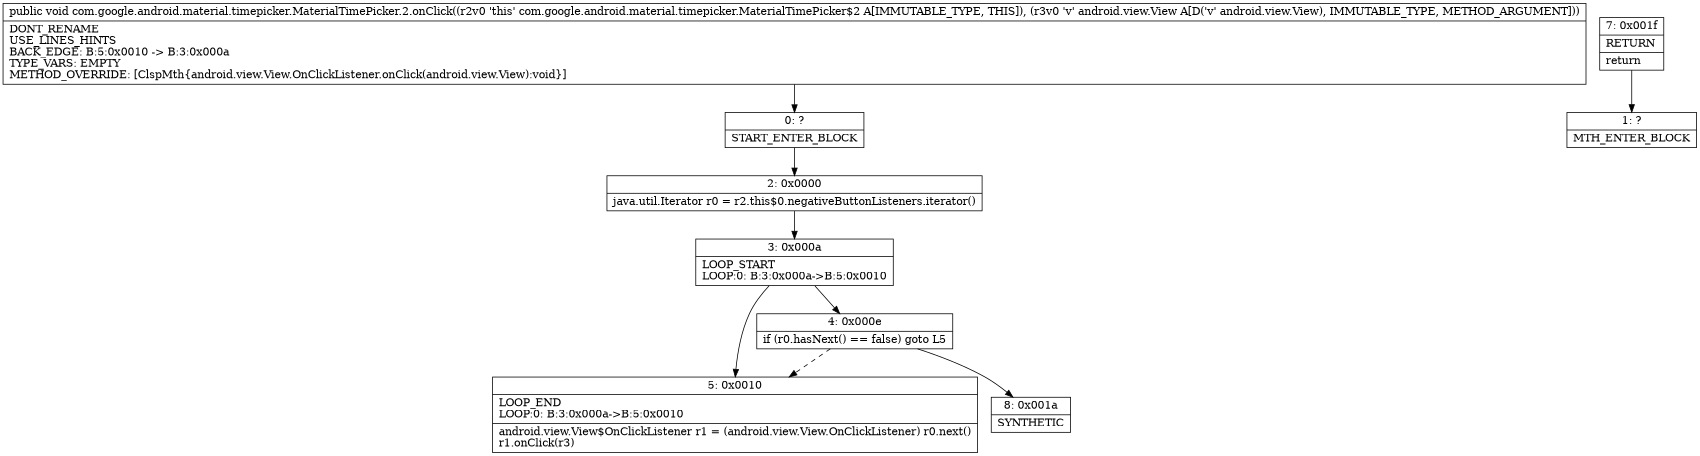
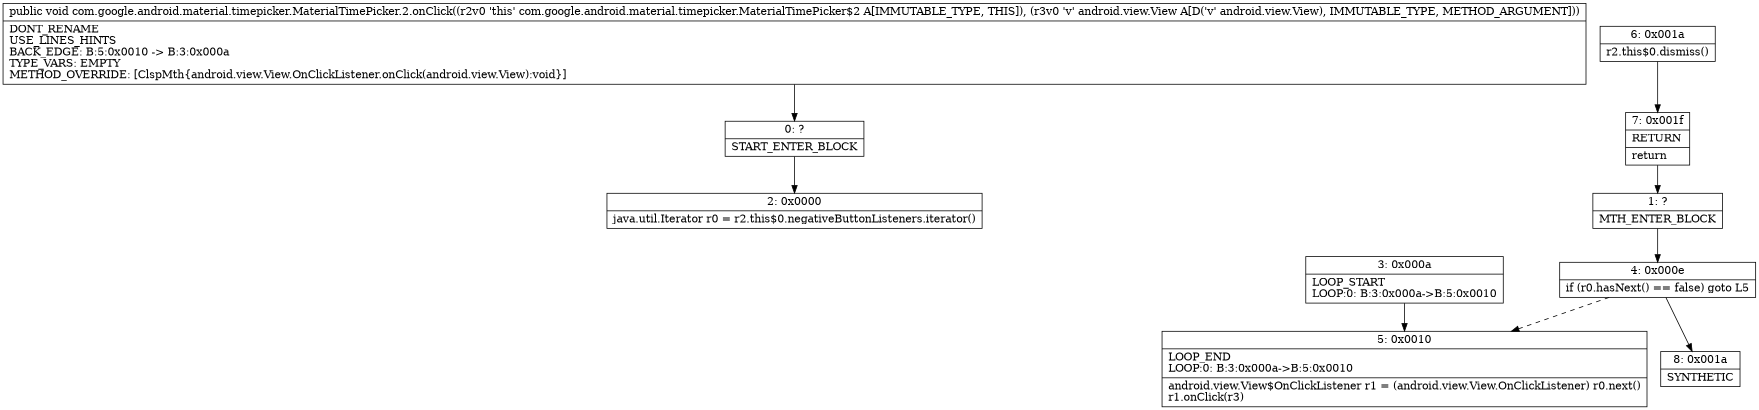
none -> (1658, 44)
(795, 221) -> none
(825, 297) -> (1658, 242)
